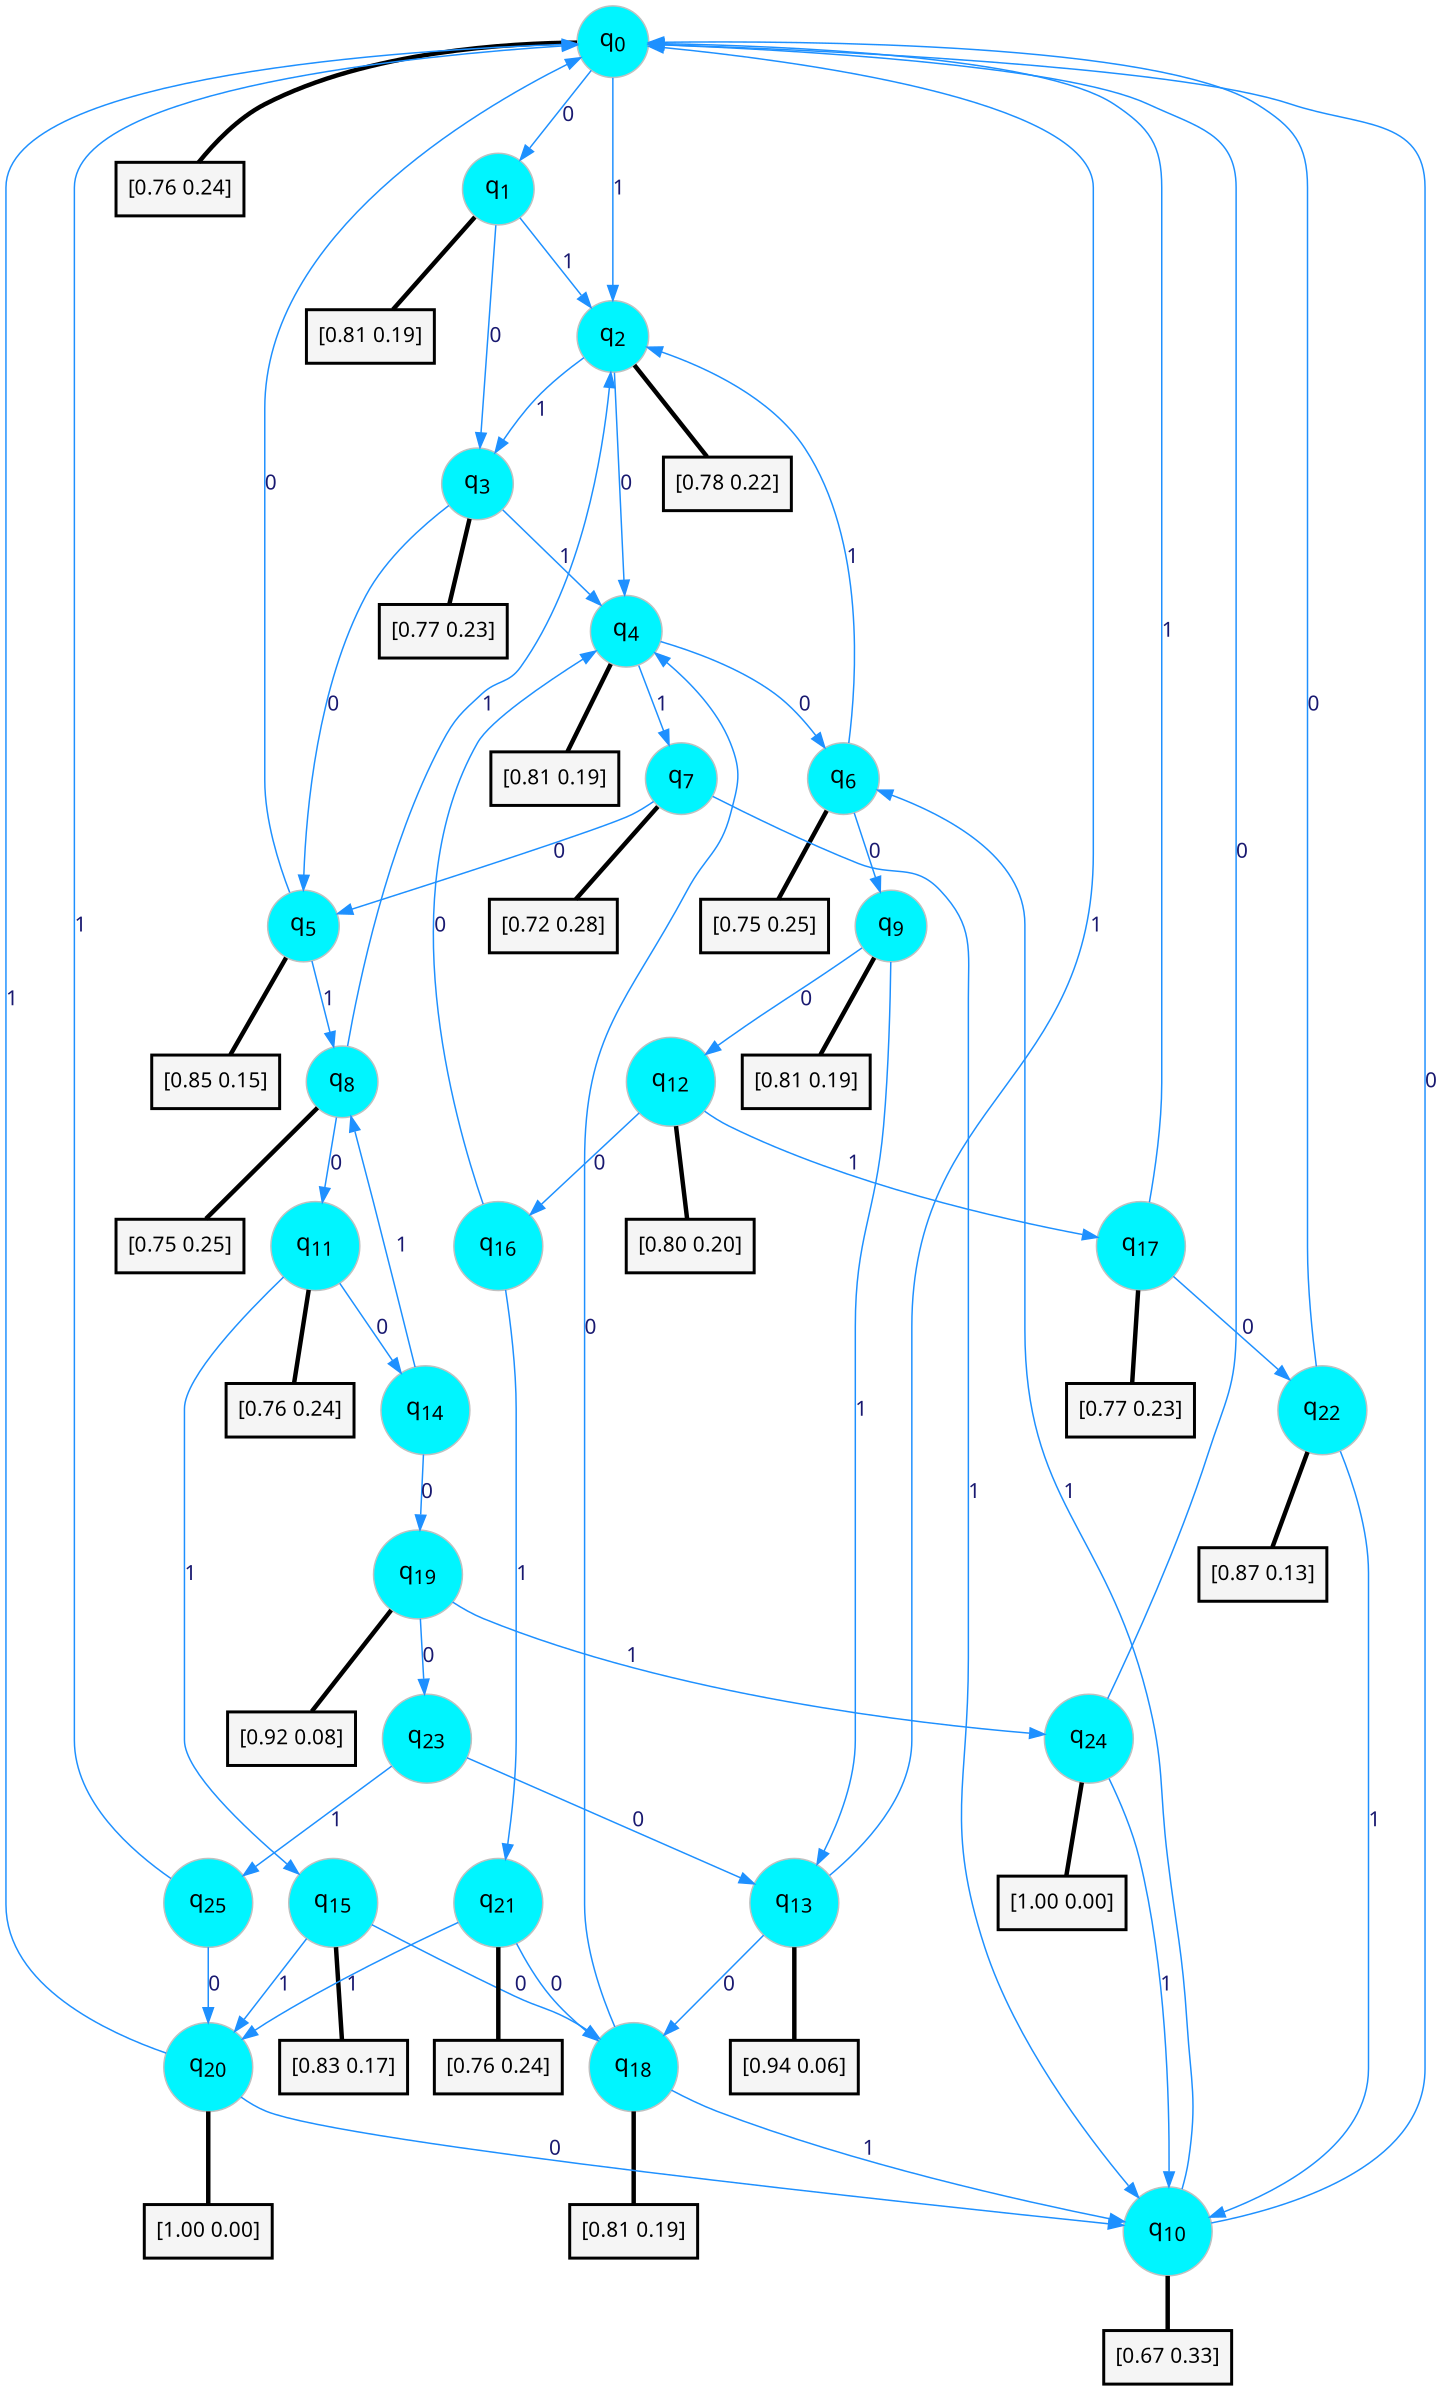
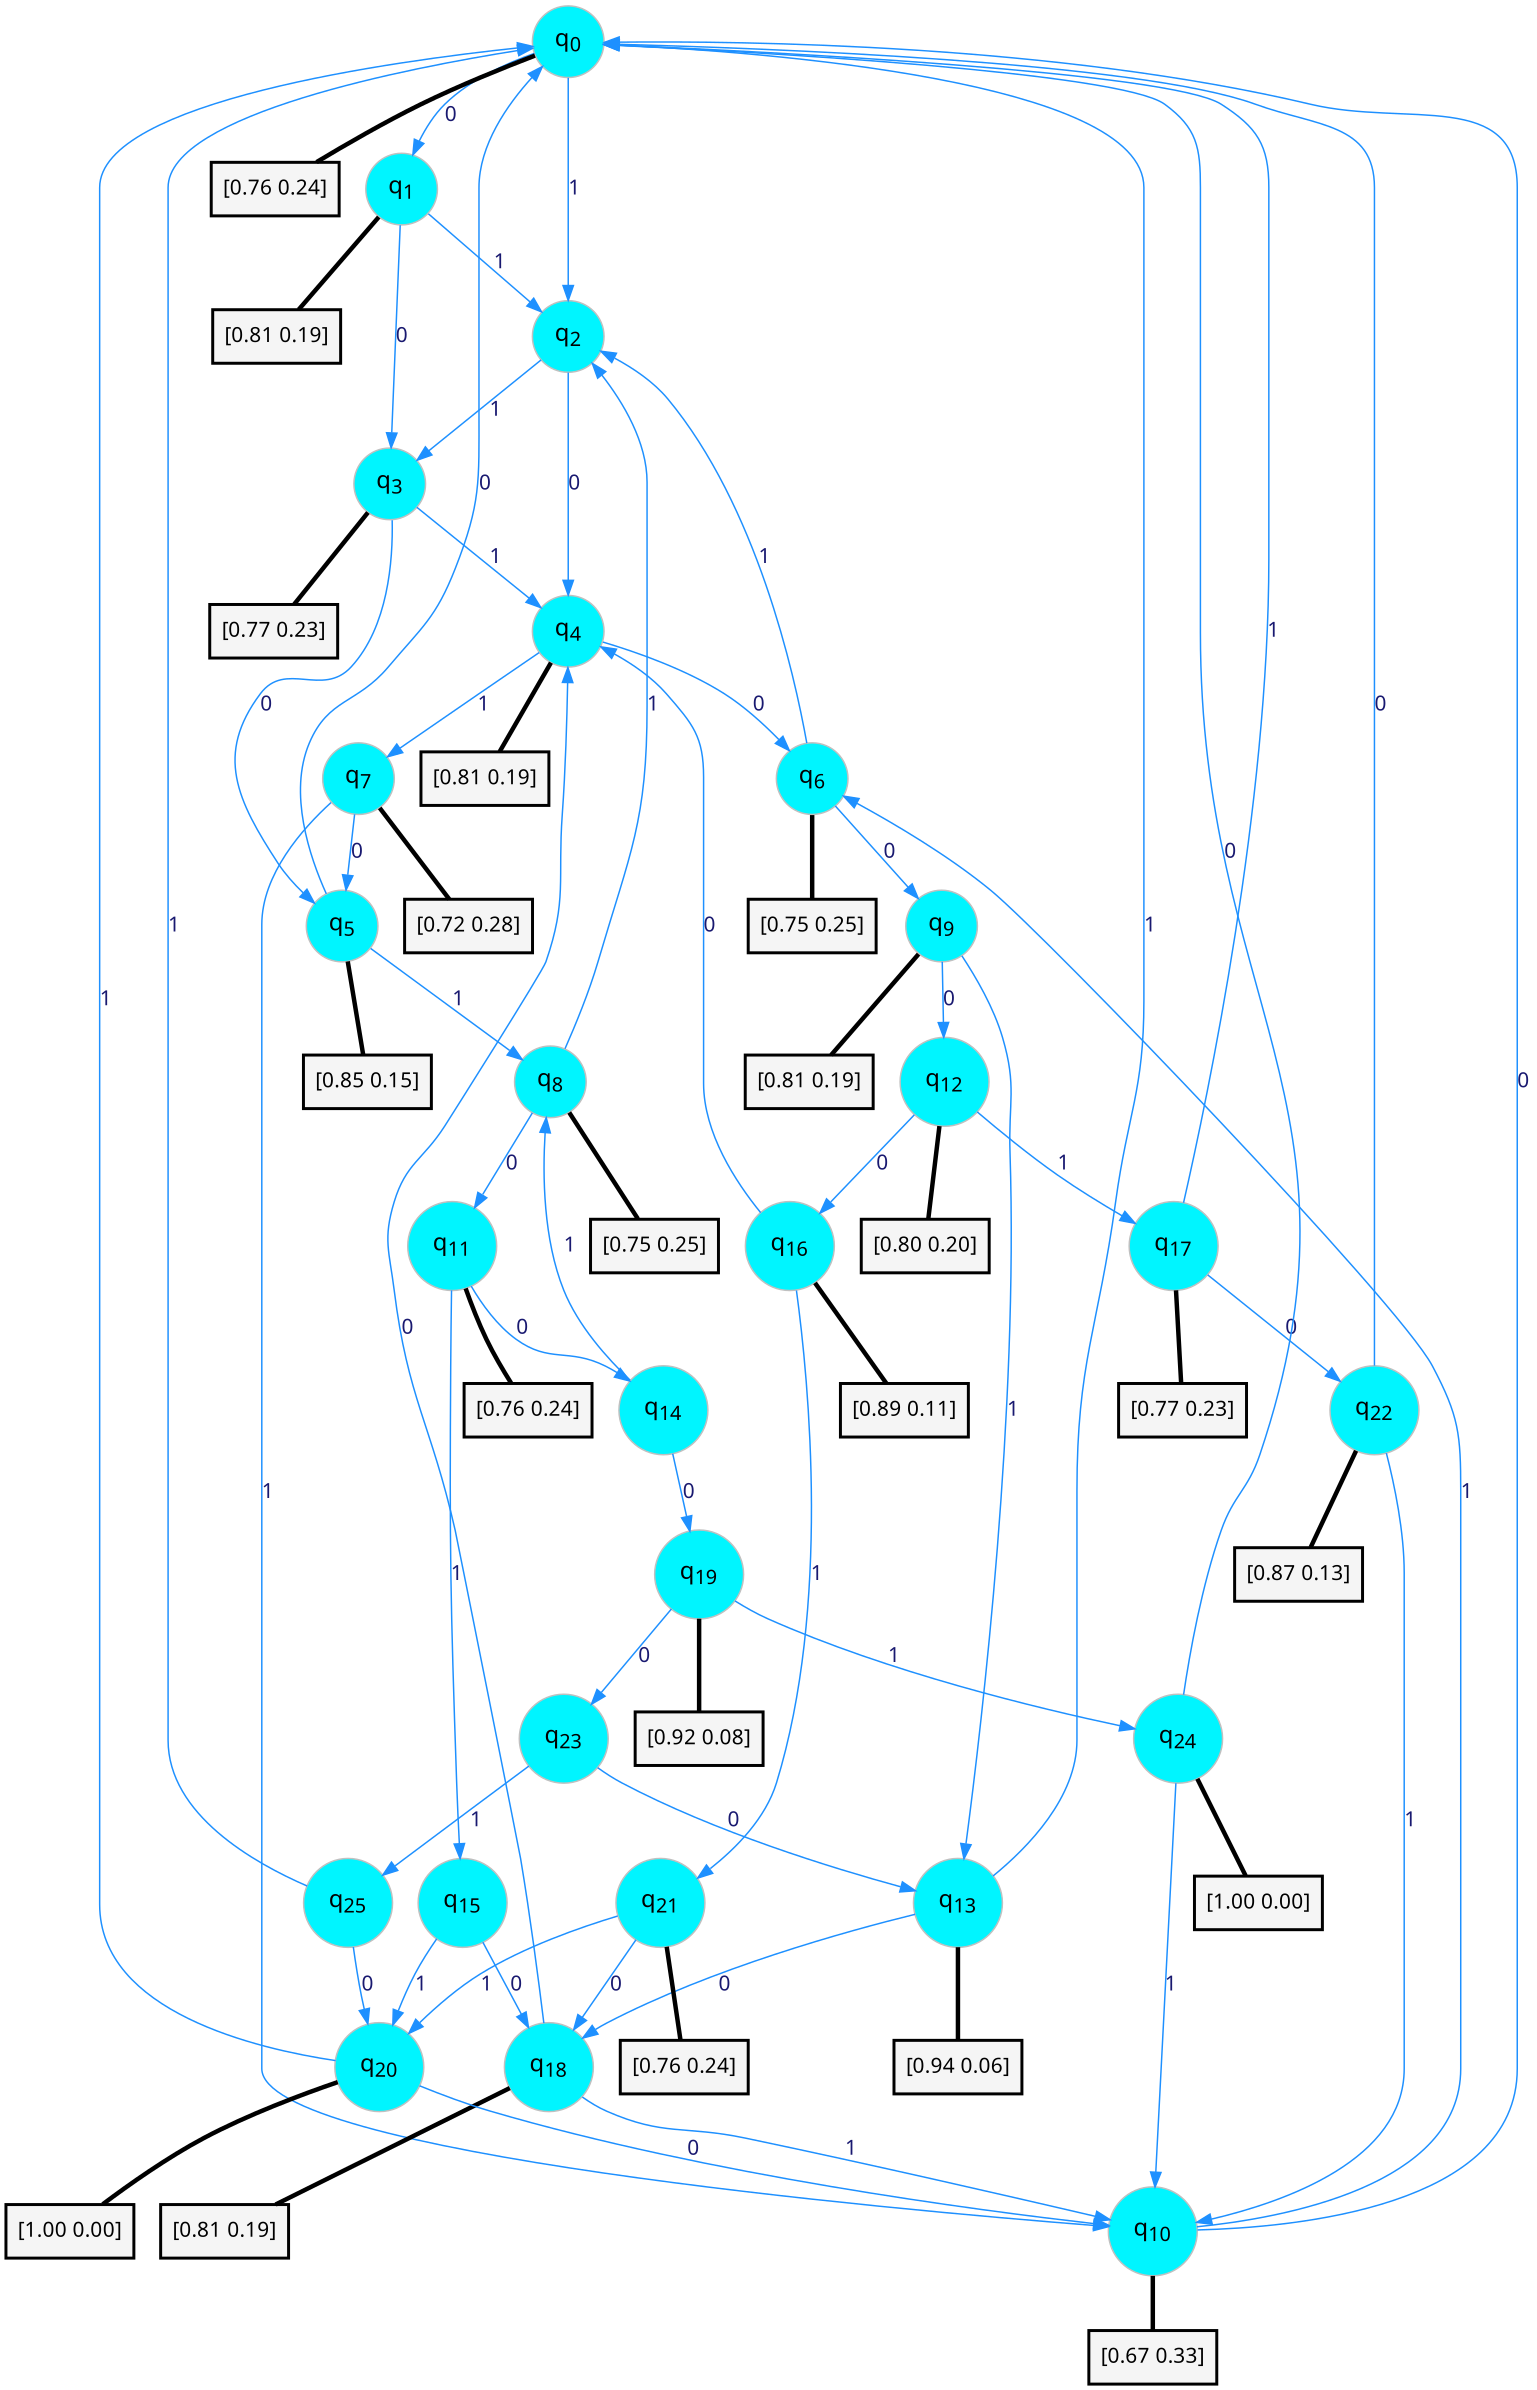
(727, 484) -> none
none -> (904, 1410)
(344, 2067) -> none
